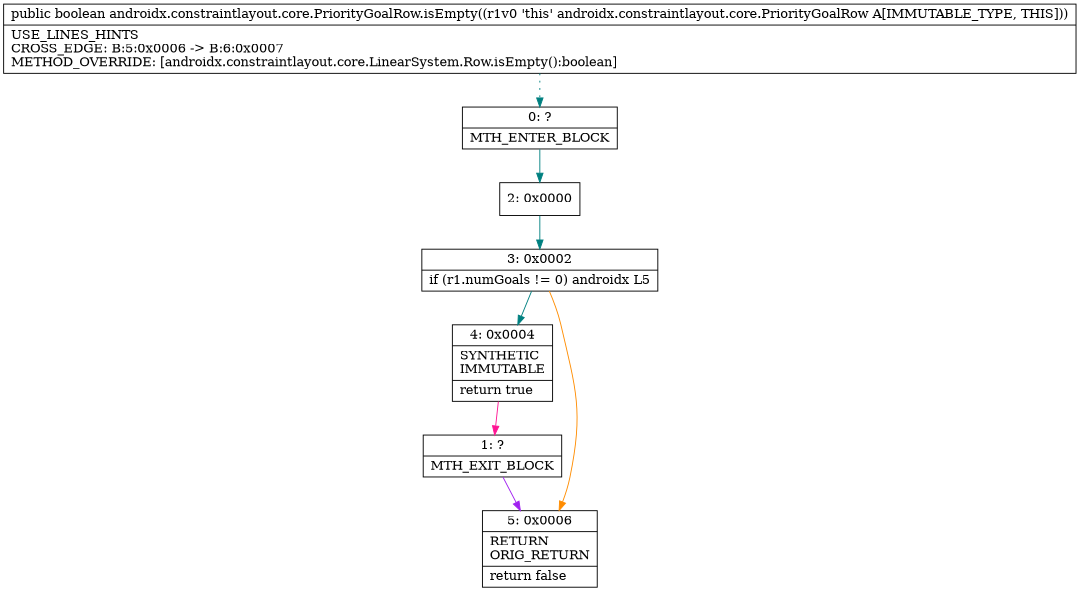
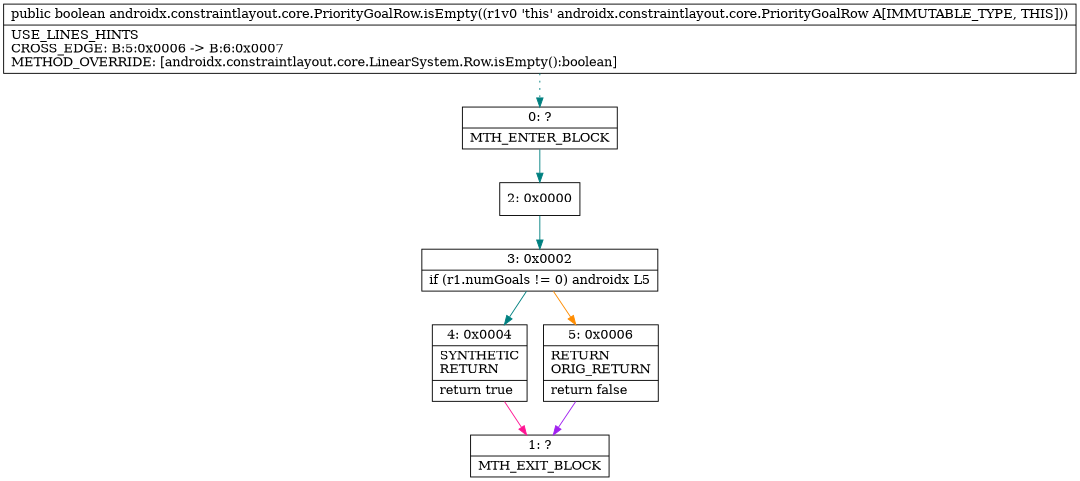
(502, 369) -> (469, 369)
(510, 490) -> (567, 414)
